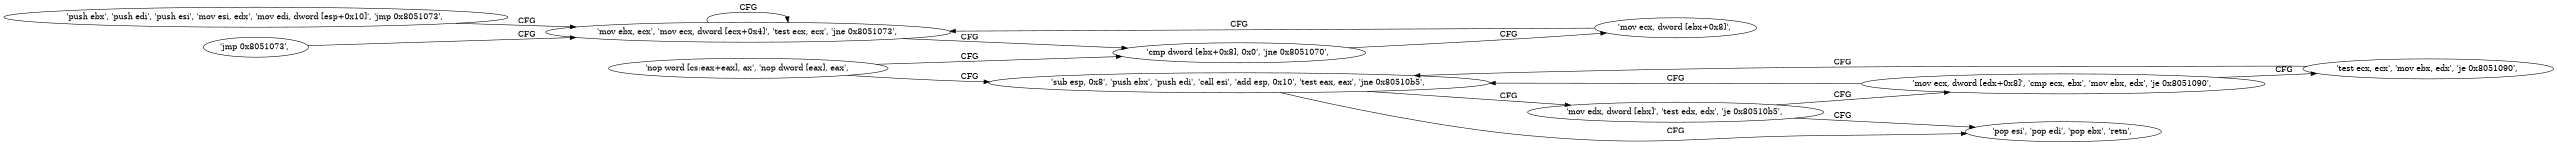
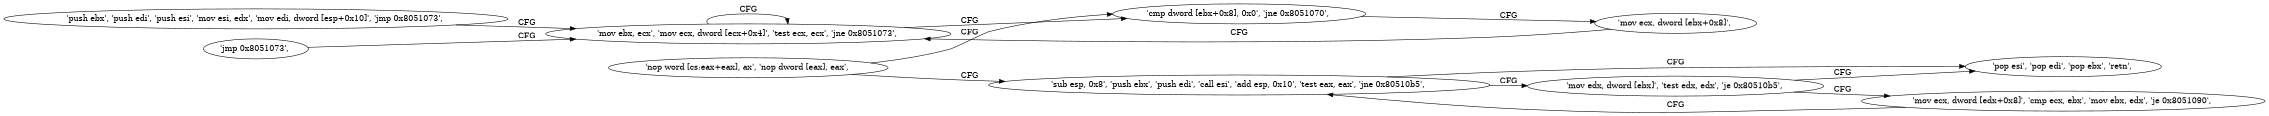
(2428, 69) -> none
